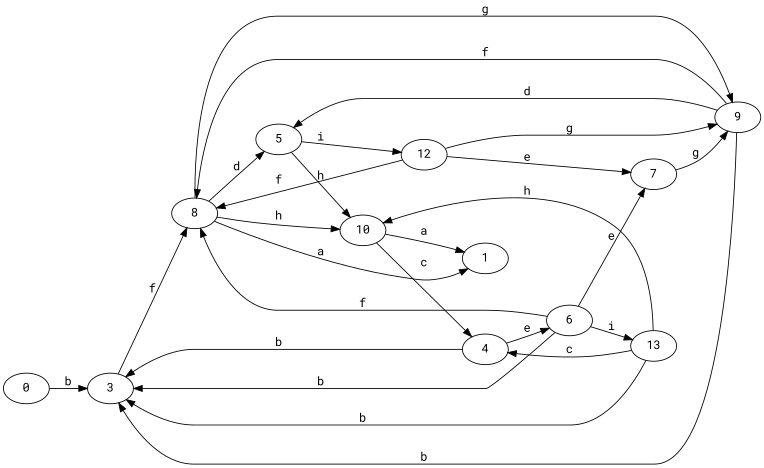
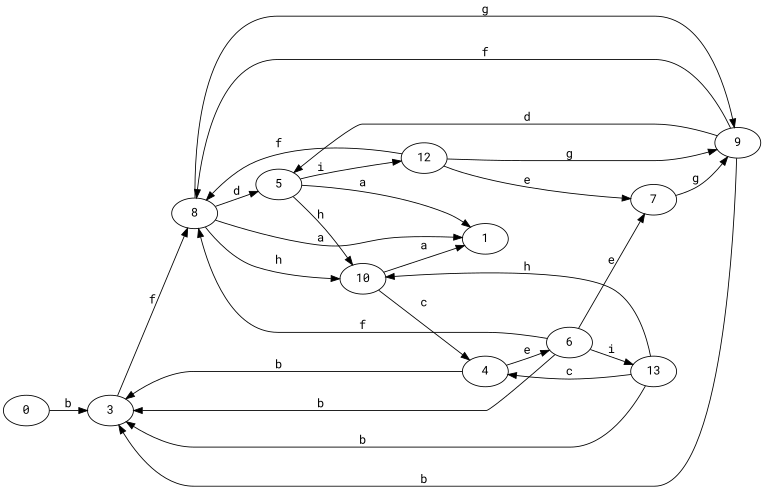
none -> (385, 196)
